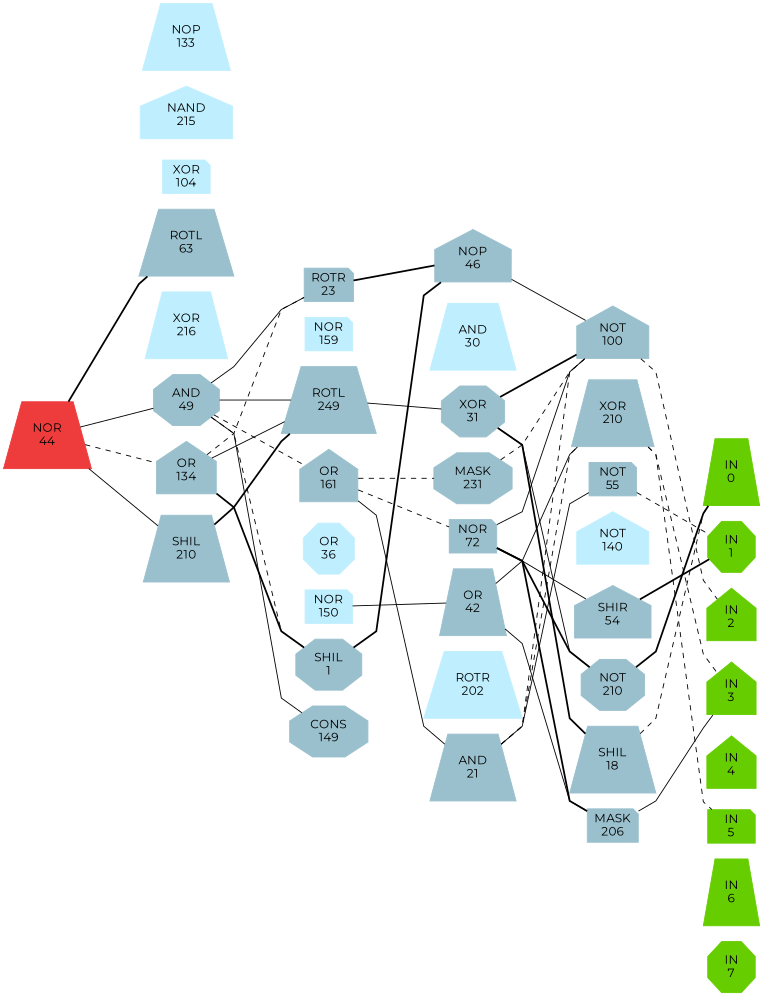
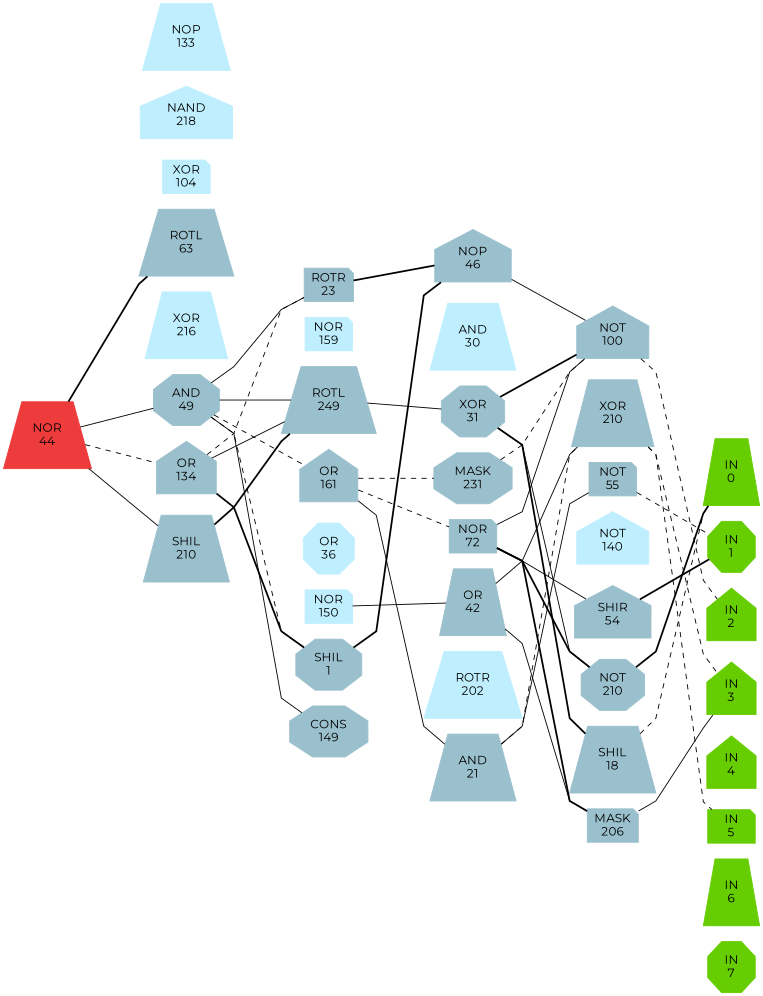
(186, 115) -> (186, 115)
(548, 533) -> none
